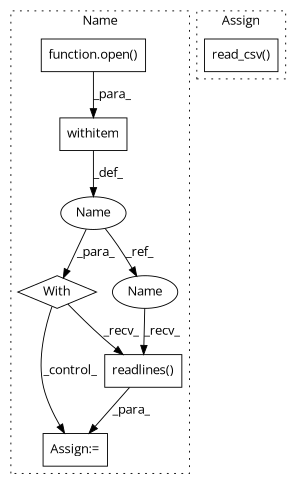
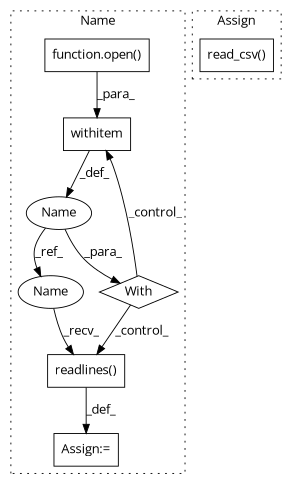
(122, 331) -> (142, 331)
(41, 367) -> (127, 217)
(132, 410) -> (101, 410)
